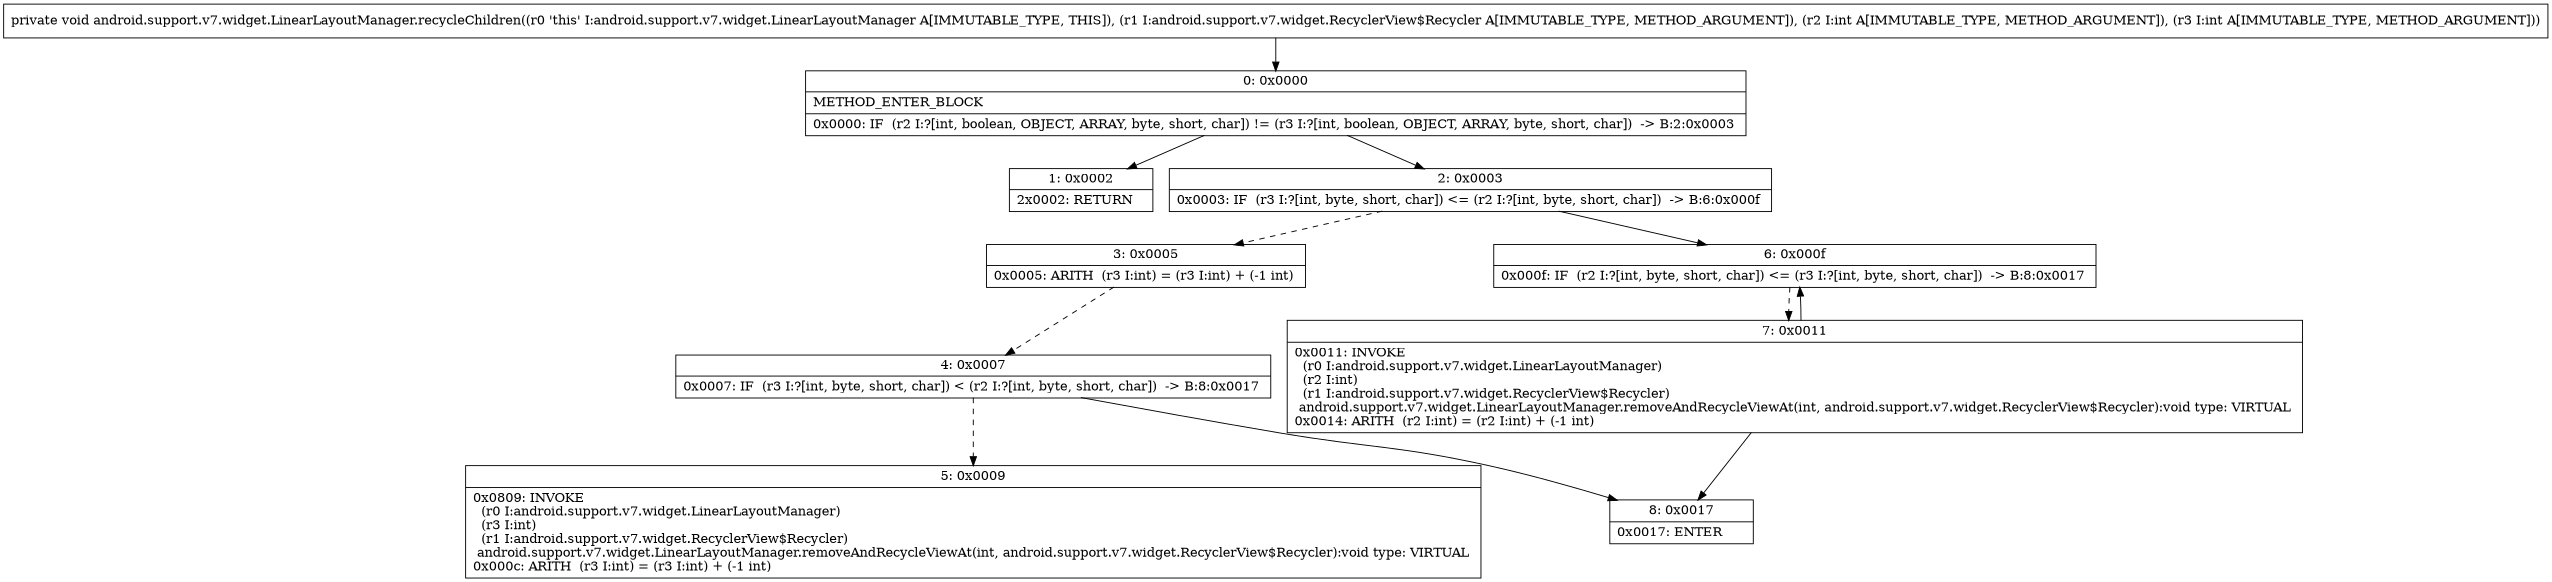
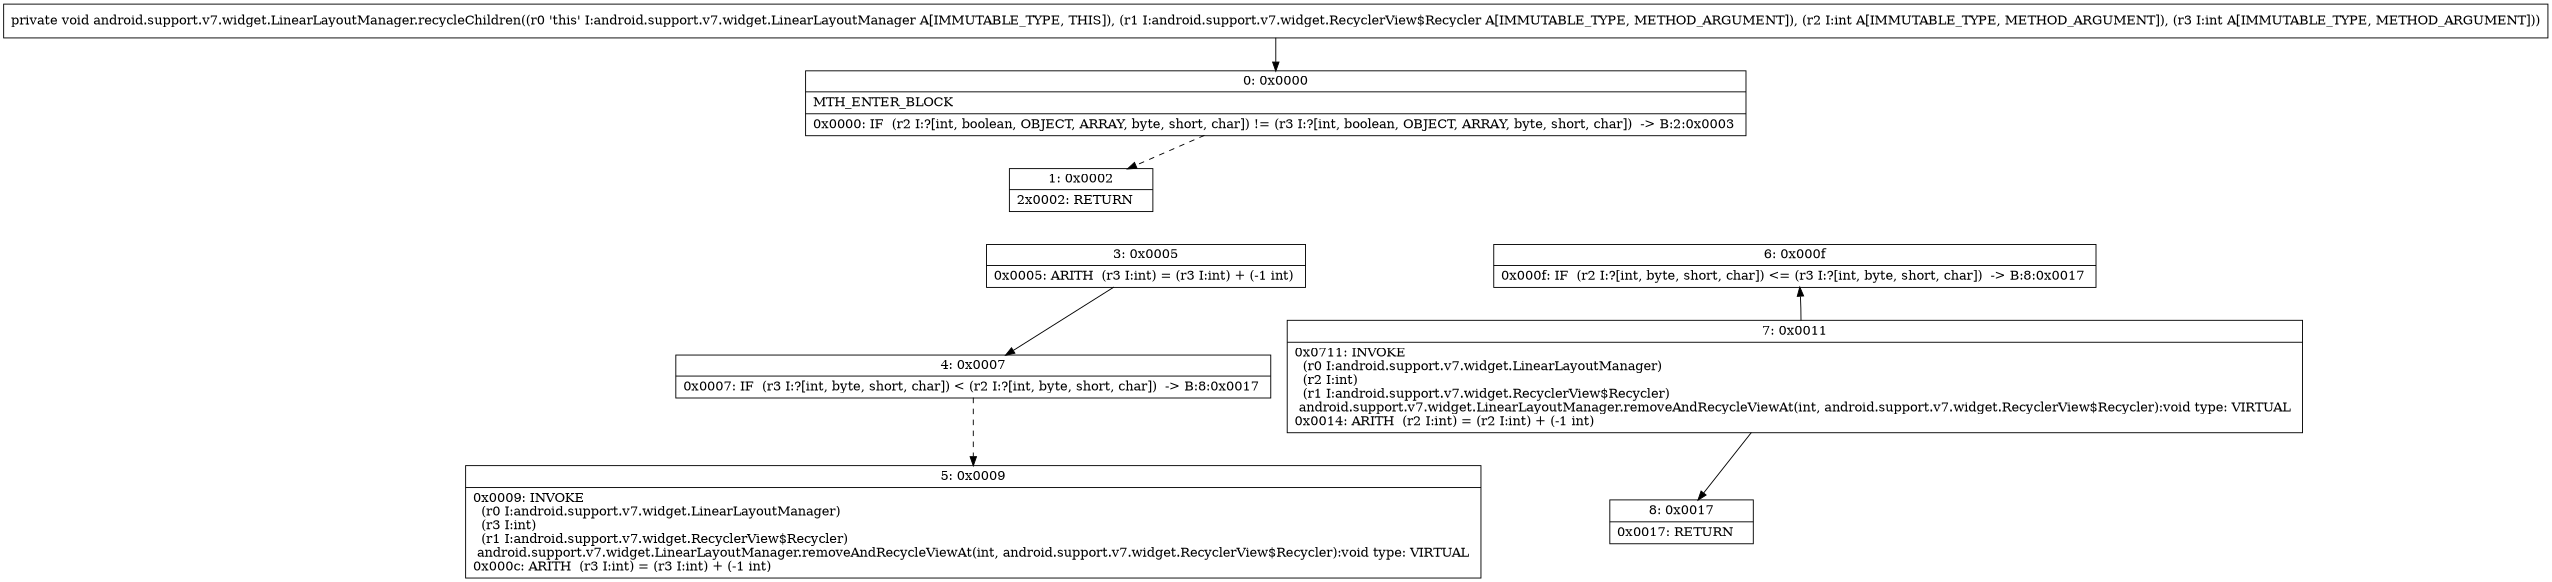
(898, 102) -> (883, 102)
(1170, 150) -> (1170, 150)
(1470, 190) -> none
(1789, 299) -> none
(1064, 319) -> (1064, 319)
(1354, 353) -> (1354, 353)
(1346, 443) -> none
(533, 498) -> (533, 498)
(1676, 532) -> (1682, 532)
